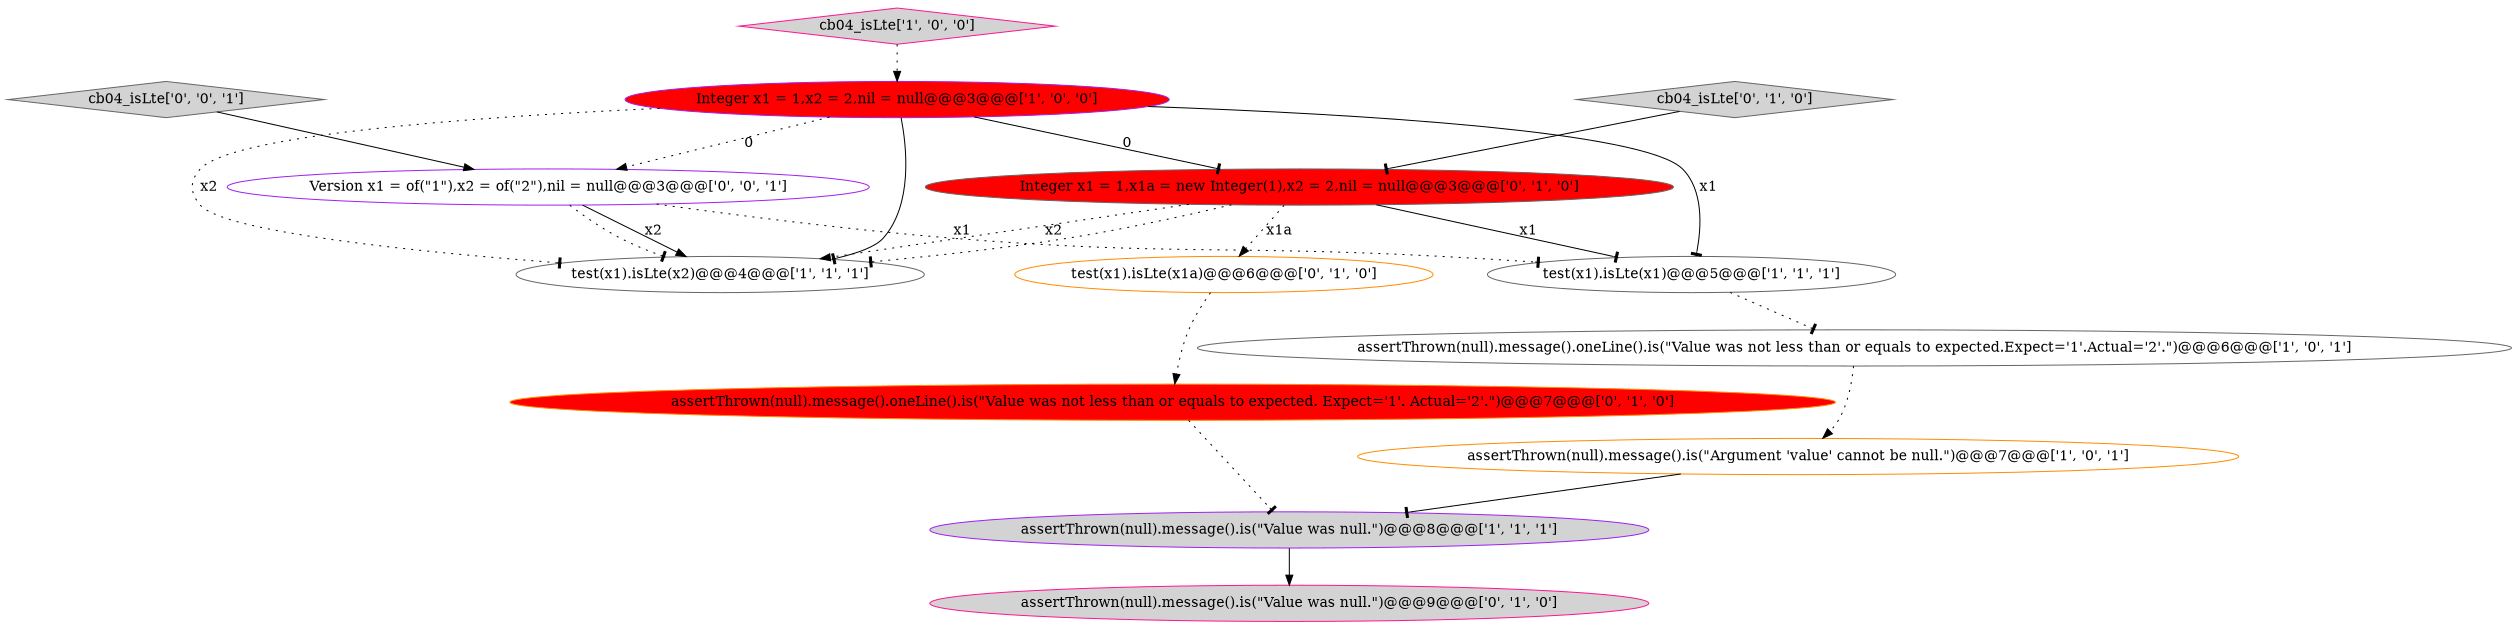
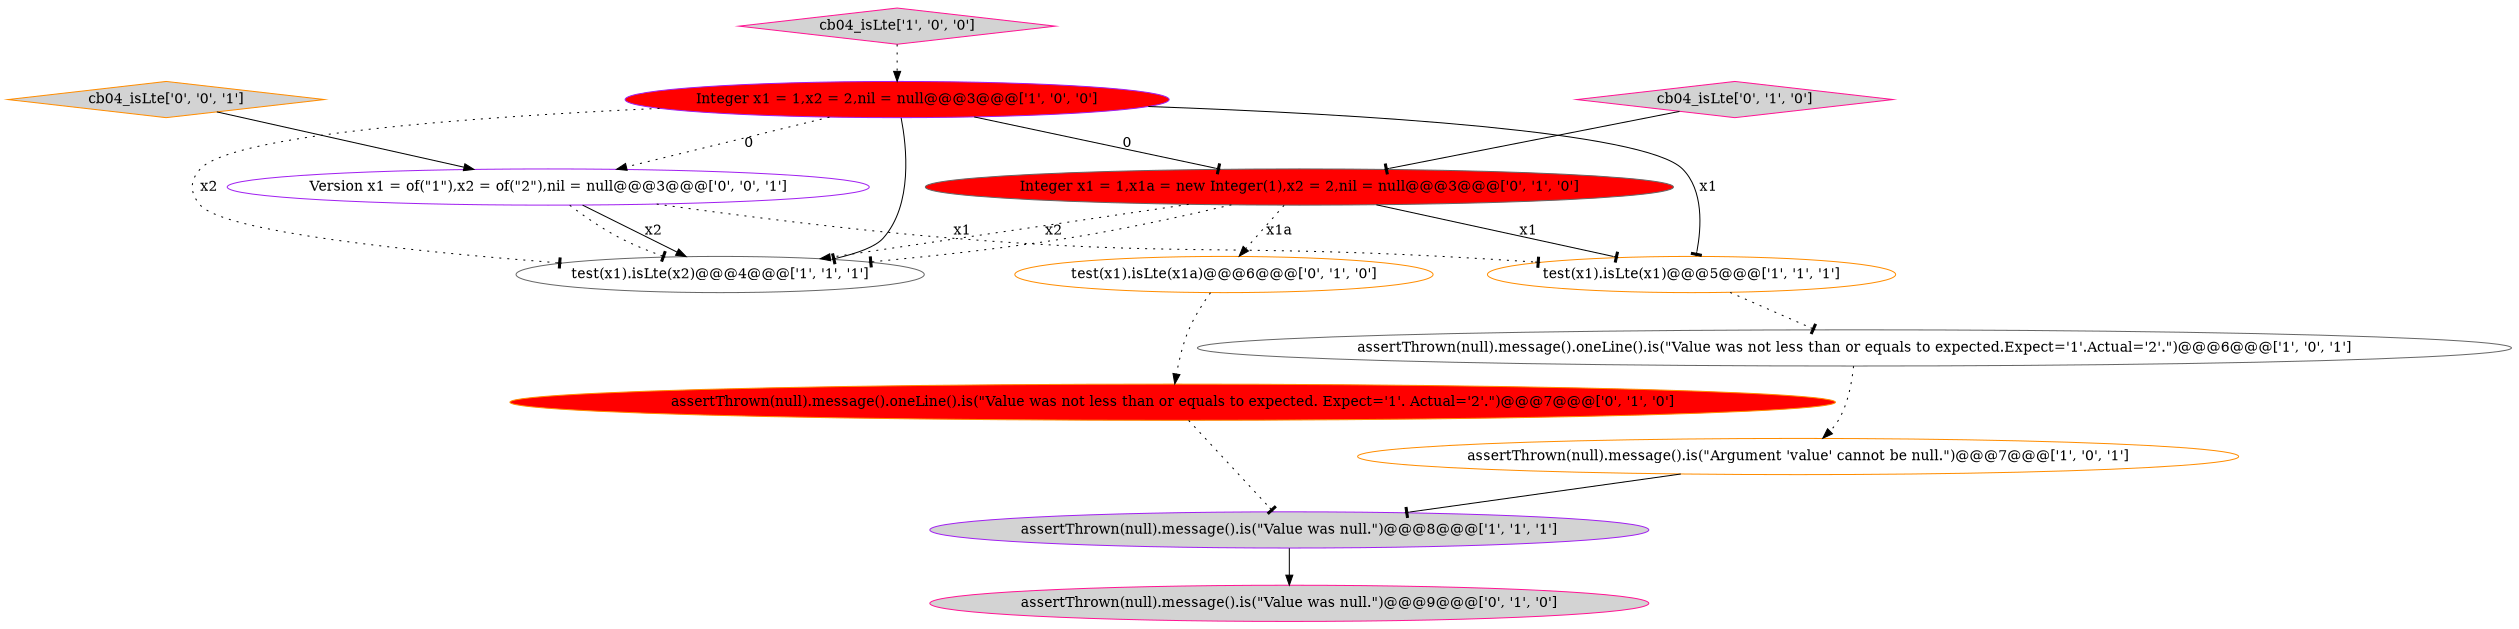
(166, 100) -> (166, 100)
(1735, 100) -> (1735, 100)
(1692, 275) -> (1692, 275)
